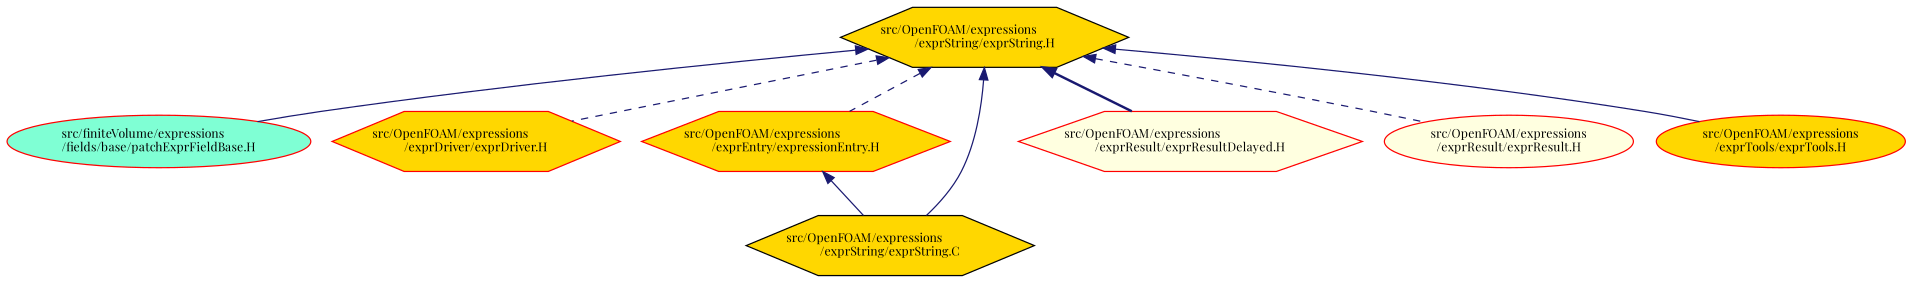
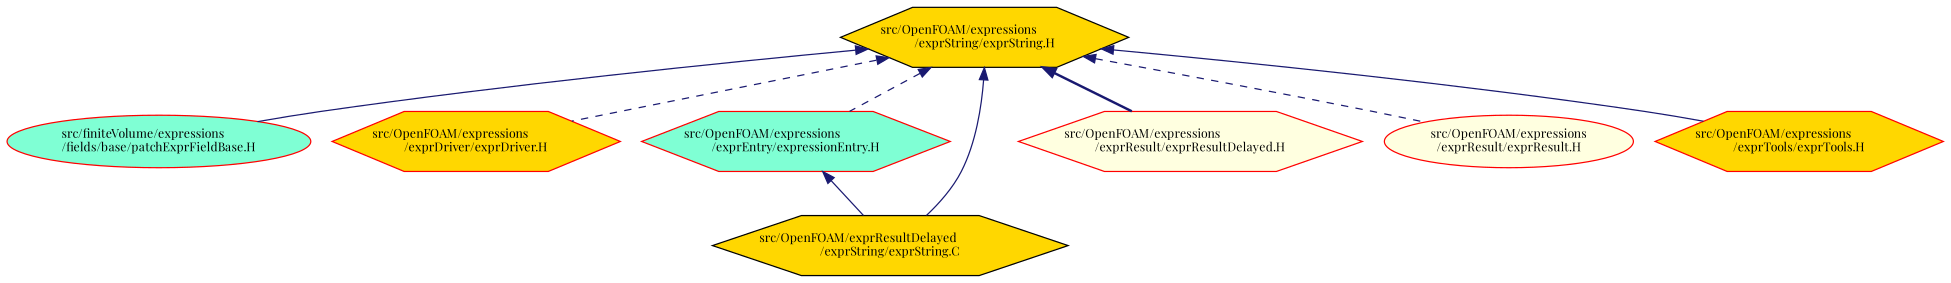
(796, 141) -> (796, 141)
(1781, 141) -> (1799, 141)
(890, 246) -> (890, 246)
